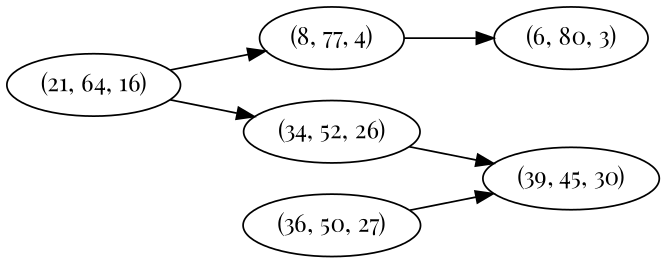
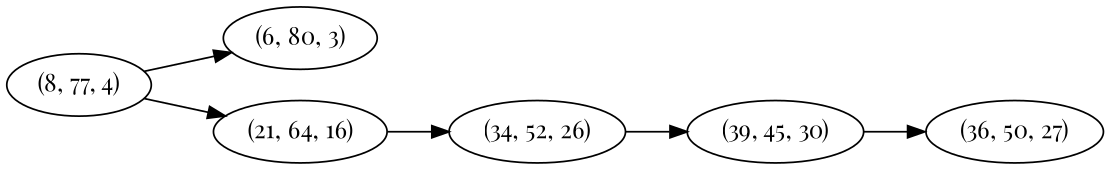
(209, 62) -> (176, 105)
(443, 204) -> (885, 132)
